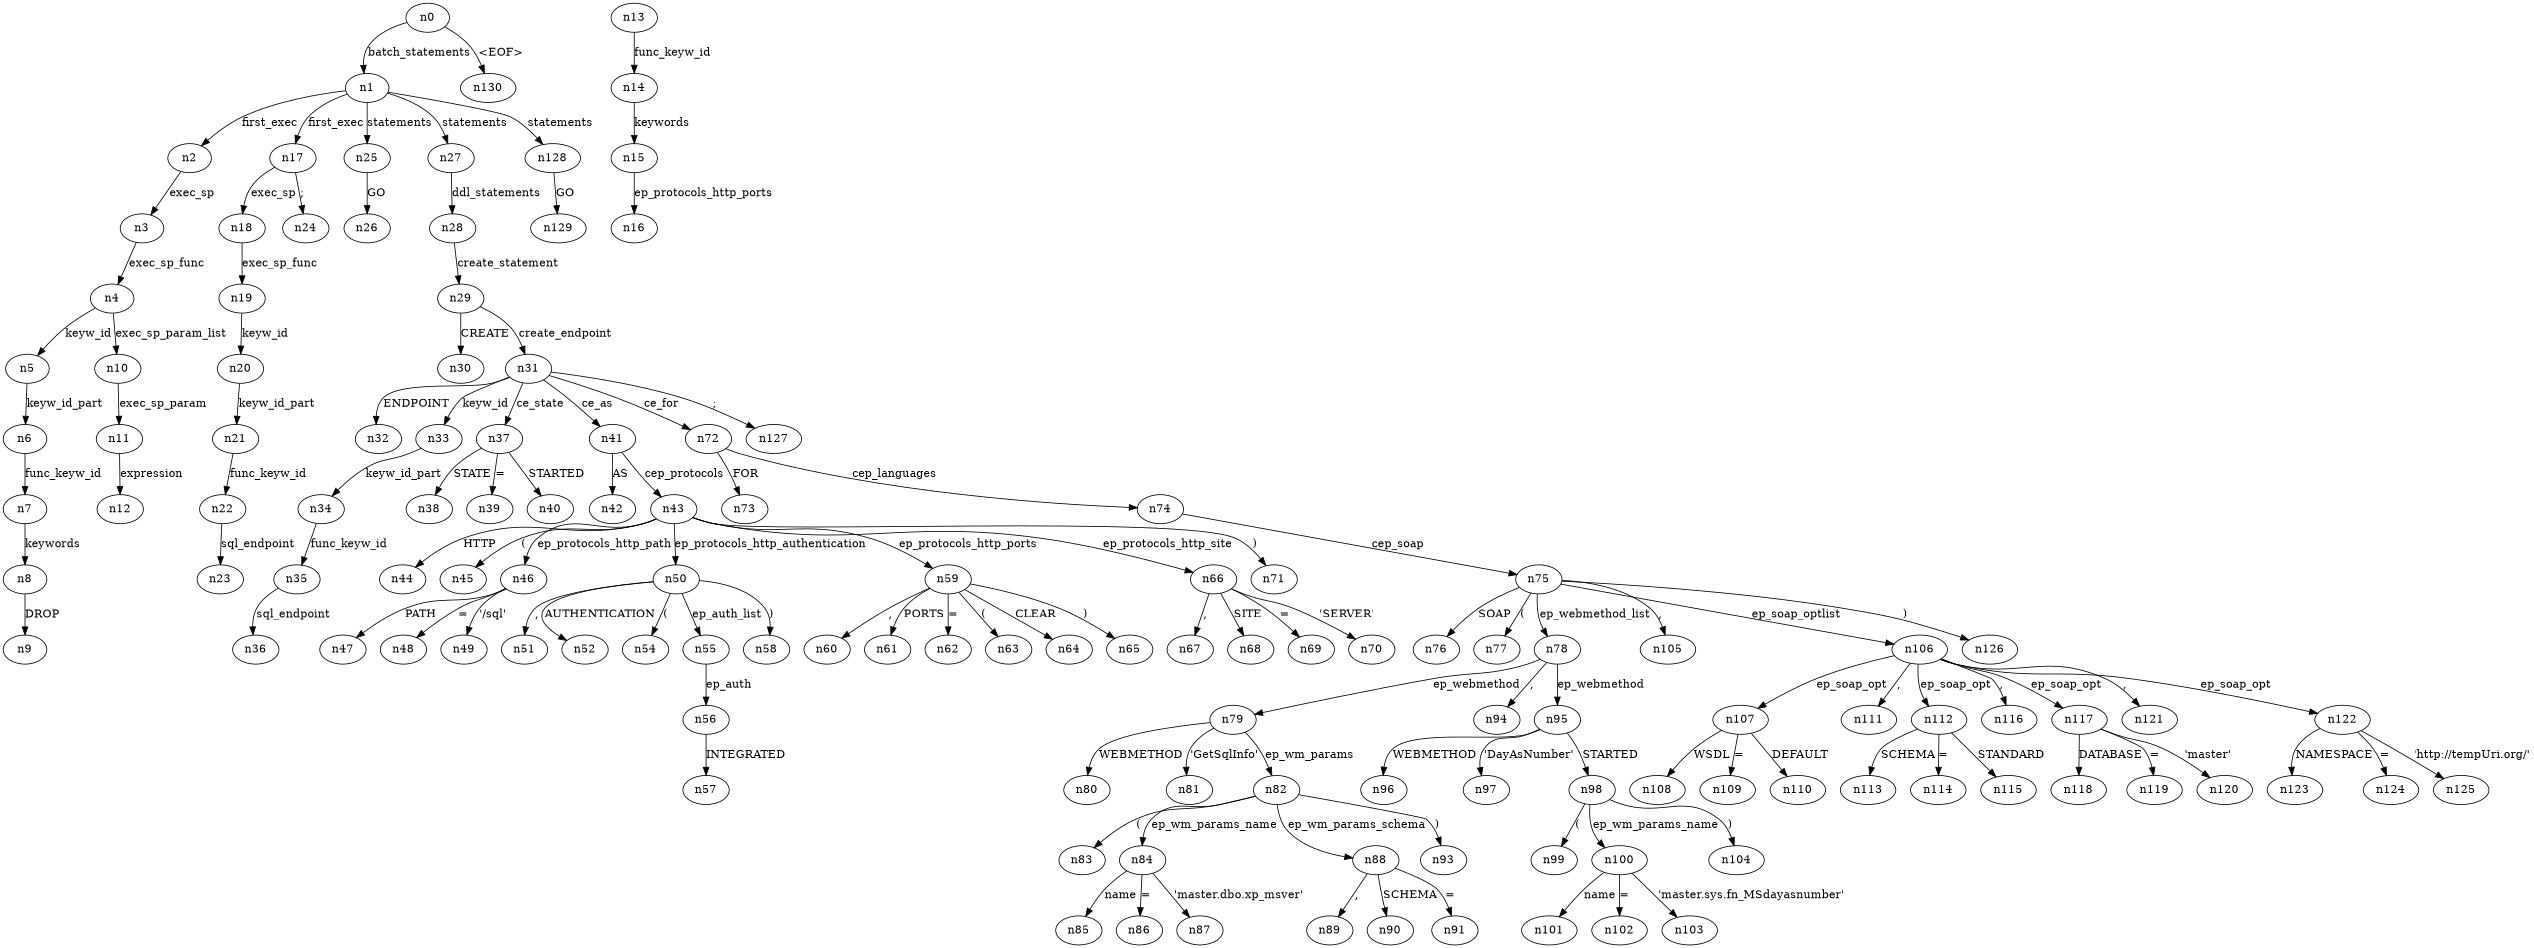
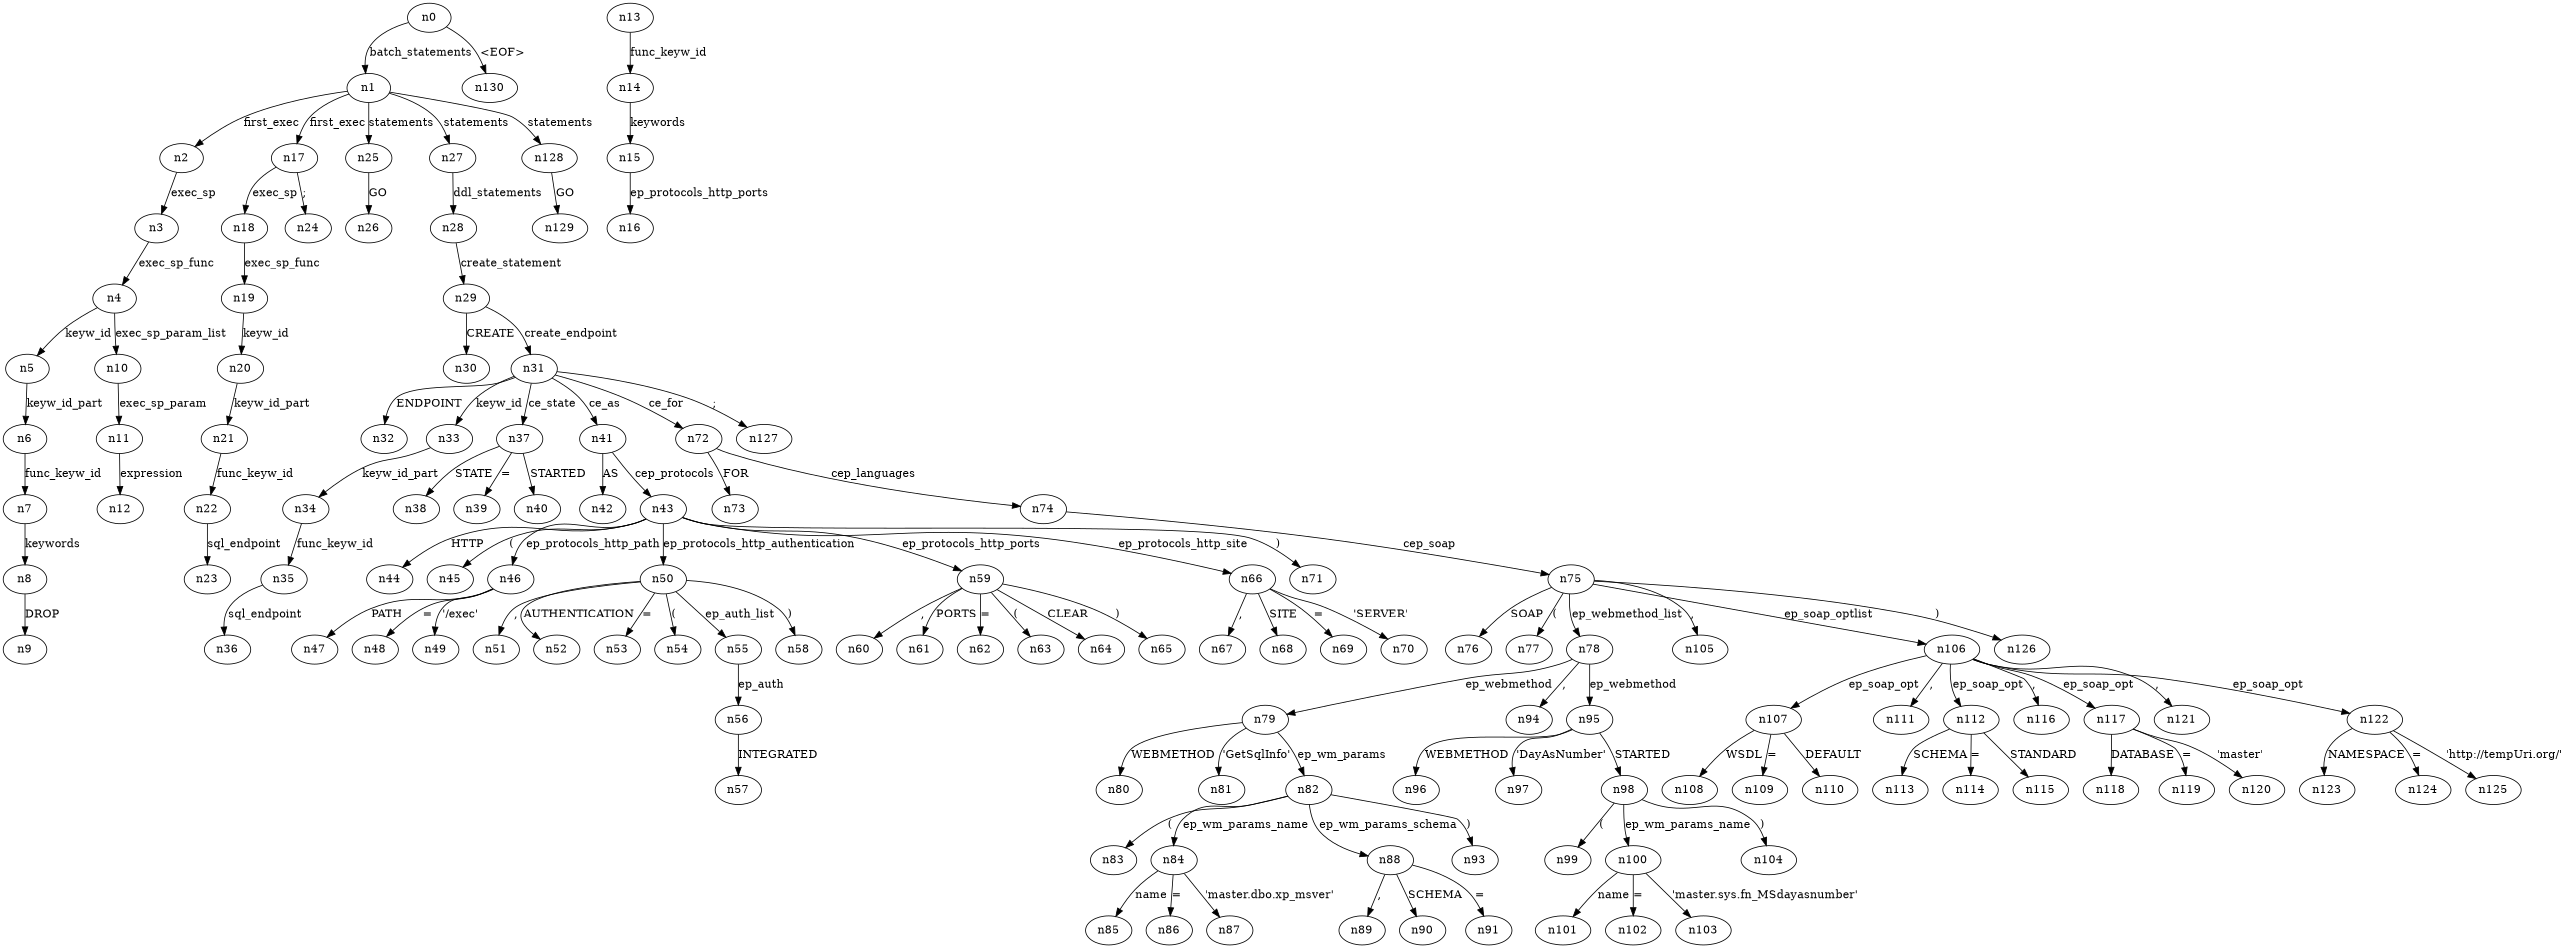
(493, 614) -> (460, 614)
none -> (617, 650)
